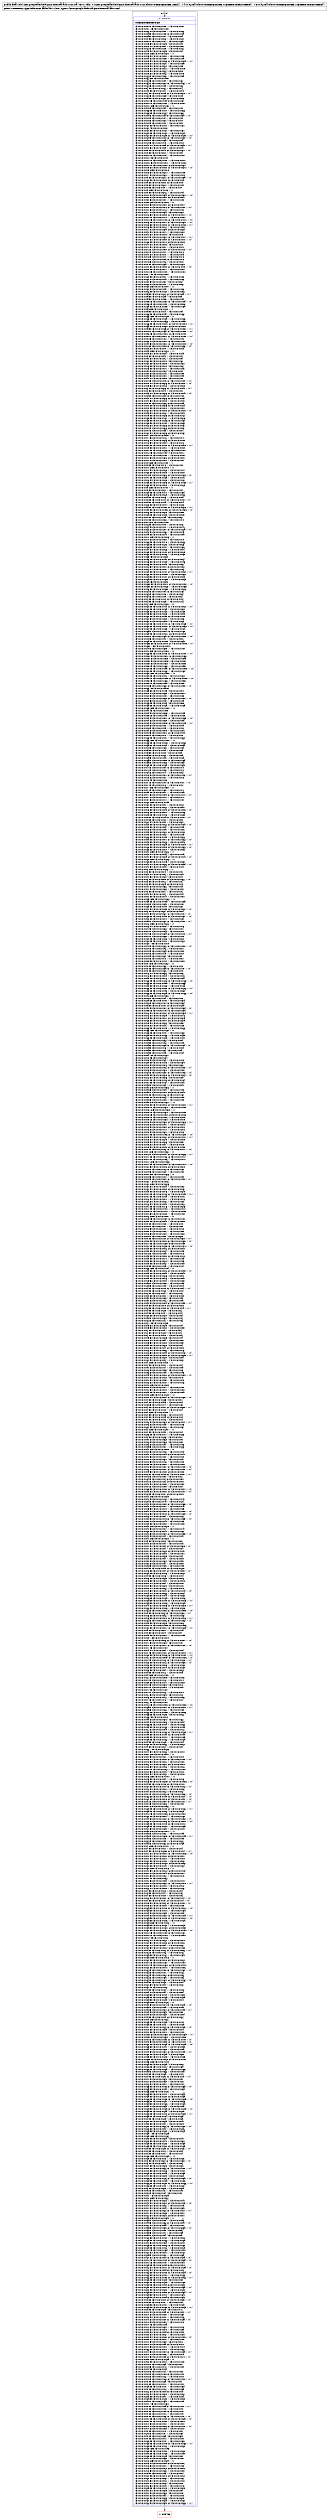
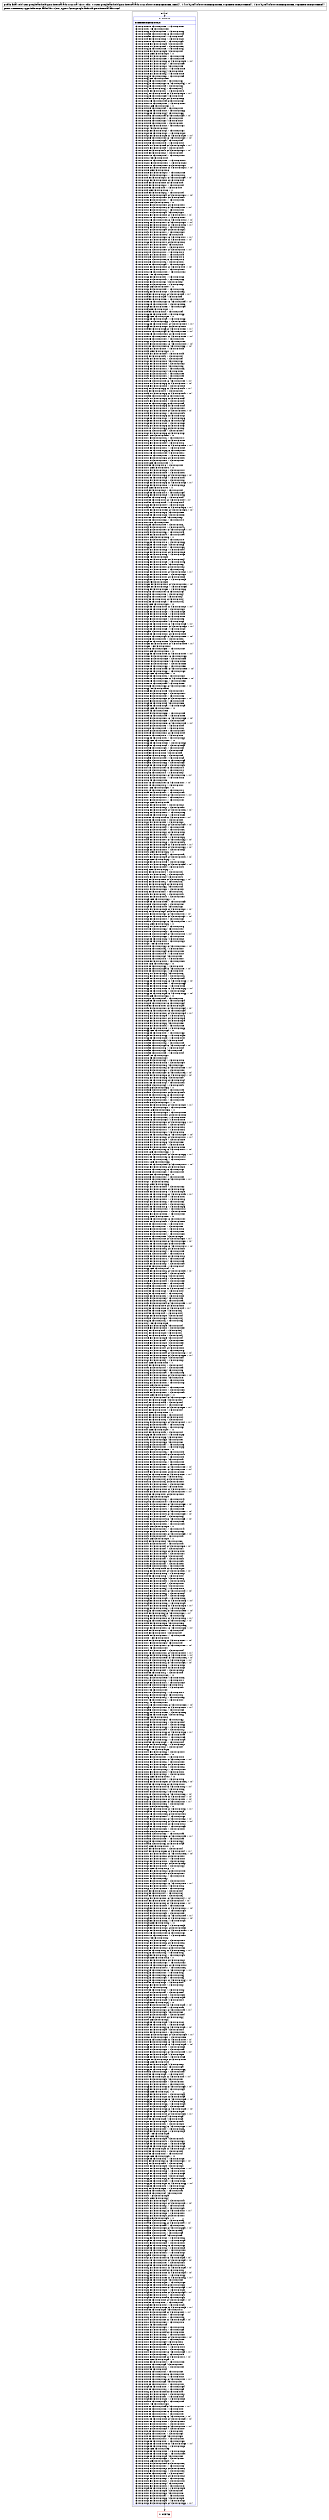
(148, 23) -> (148, 23)
